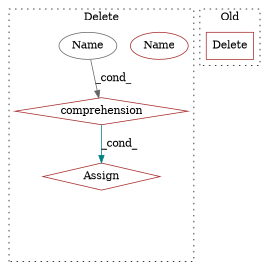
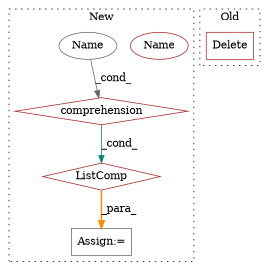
(101, 18) -> (101, 18)
(101, 177) -> (101, 177)
none -> (101, 242)
